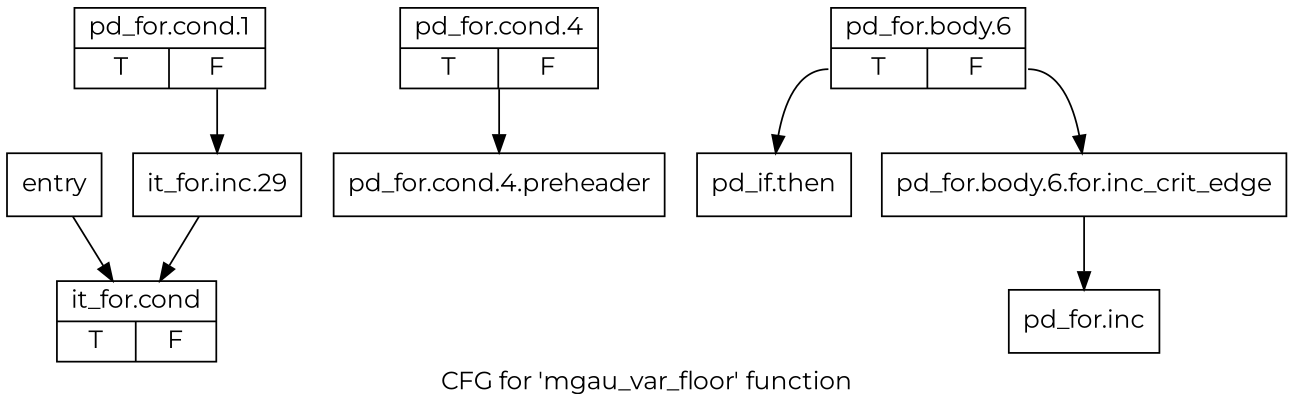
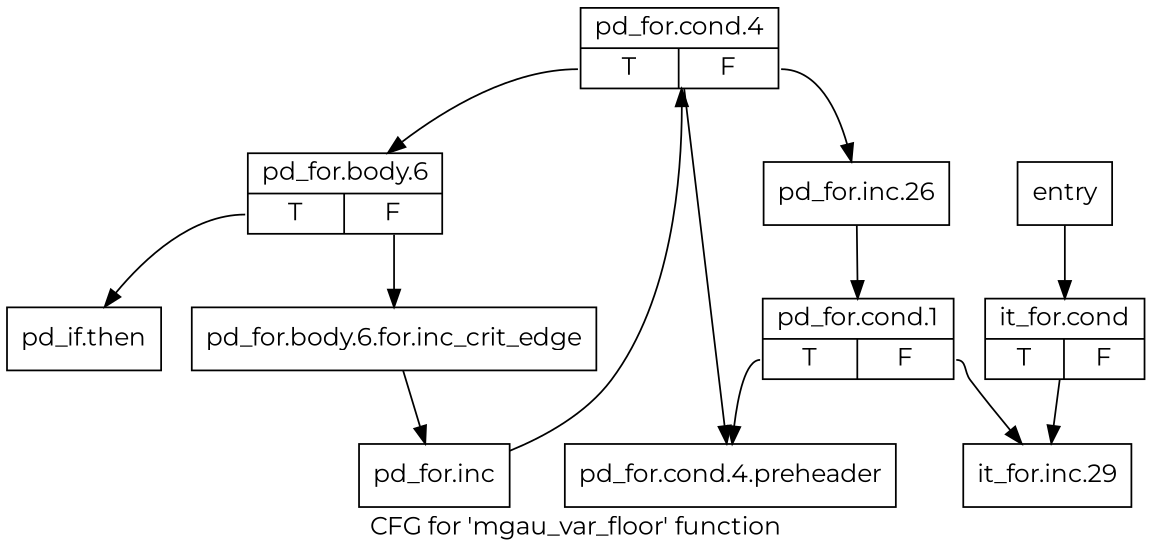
none -> (485, 92)
none -> (856, 194)
(184, 241) -> (1057, 403)
none -> (649, 309)
none -> (741, 390)
